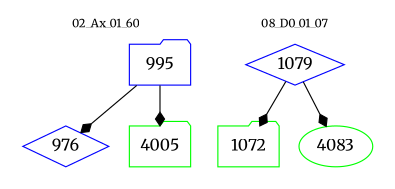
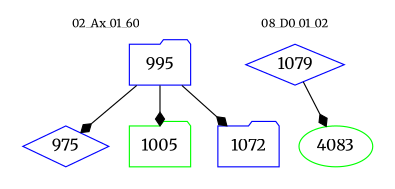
(295, 24) -> (295, 24)
(276, 98) -> (192, 95)
(66, 146) -> (66, 146)
(160, 146) -> (160, 146)
(249, 146) -> (249, 146)
